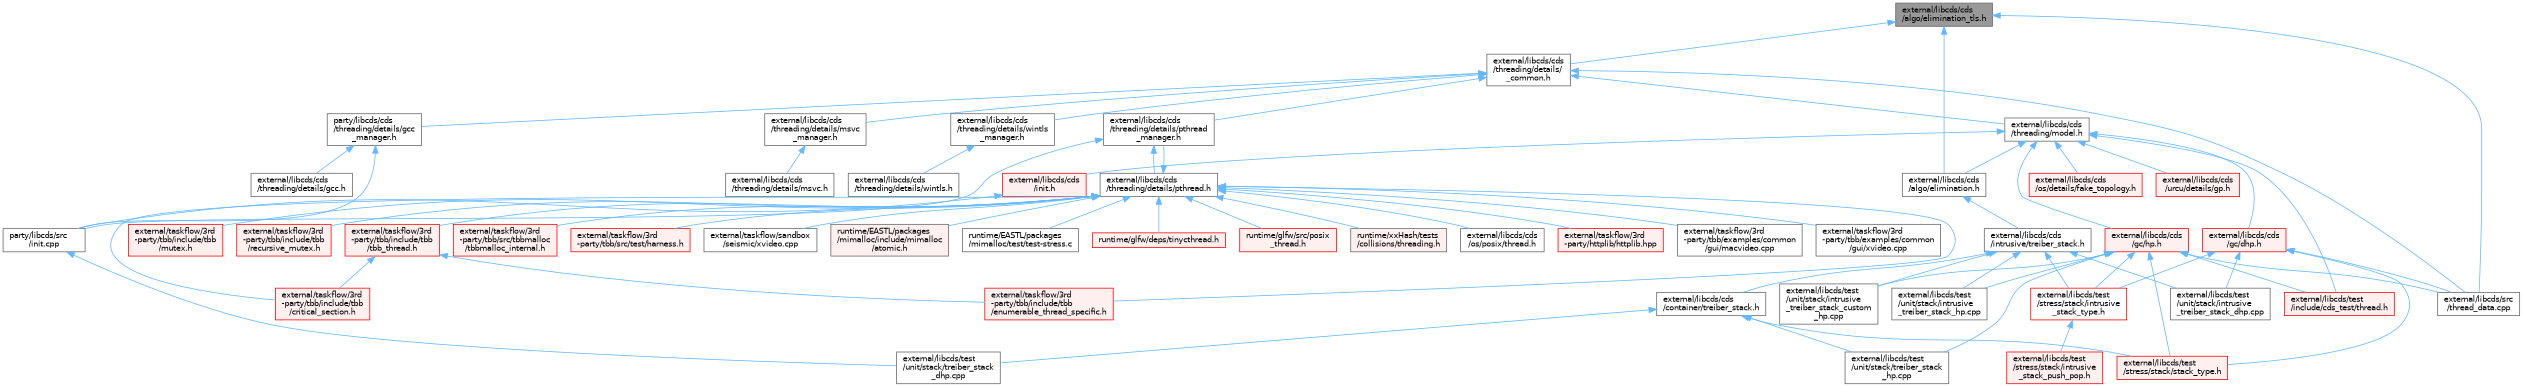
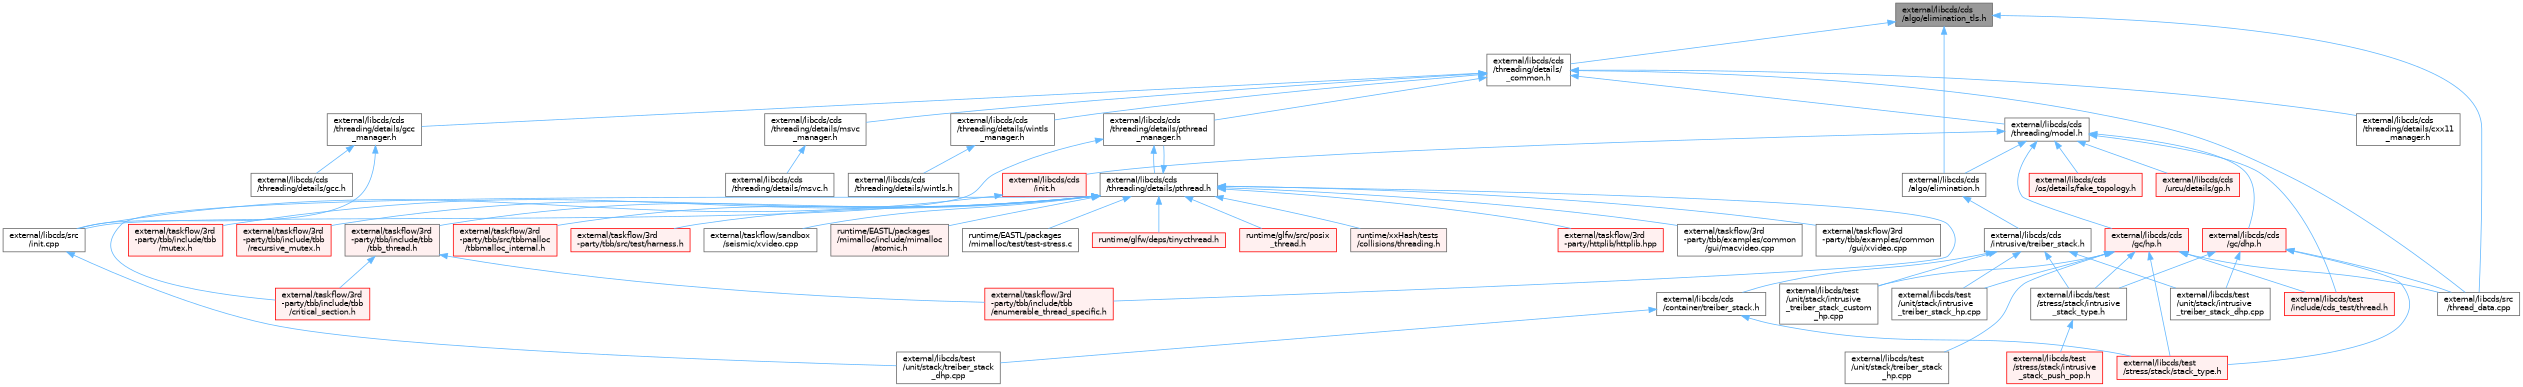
(374, 130) -> (374, 130)
none -> (2408, 130)
(44, 240) -> (44, 240)
(392, 240) -> (392, 240)
(1502, 240) -> none
(2079, 304) -> (2079, 304)
(1801, 335) -> none
